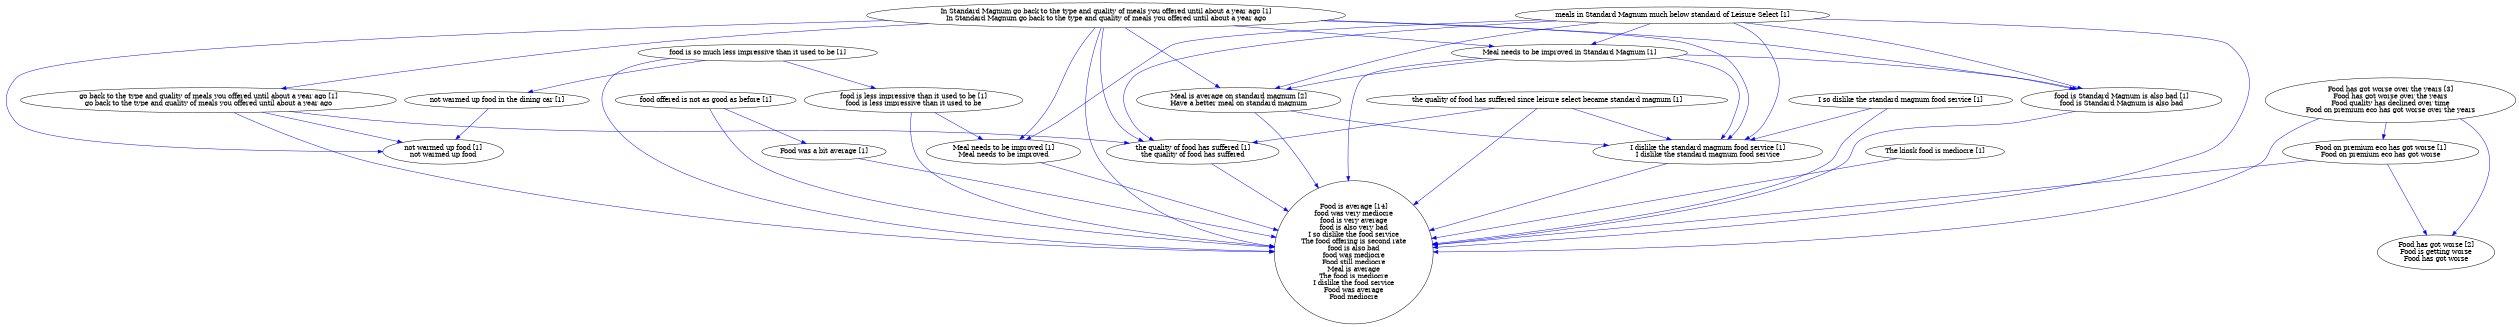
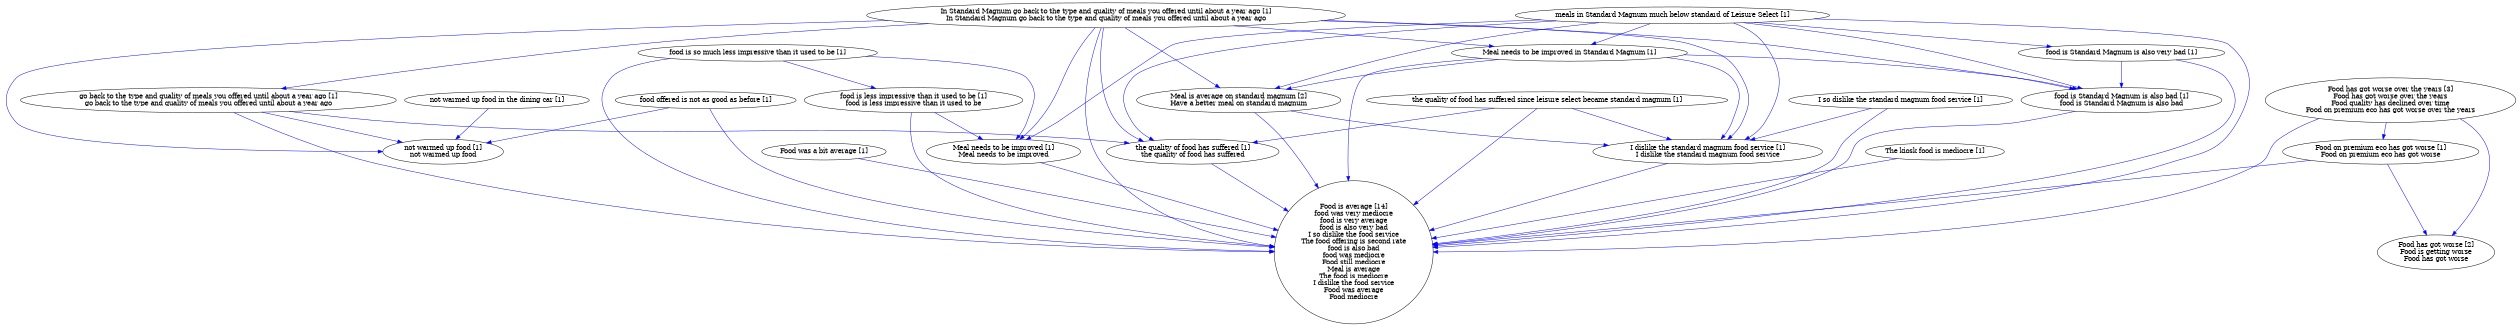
none -> (2121, 53)
(623, 73) -> (979, 65)
(763, 125) -> (580, 125)
